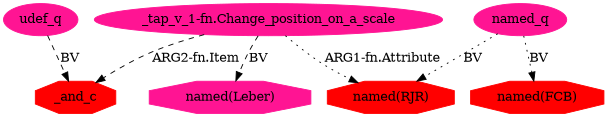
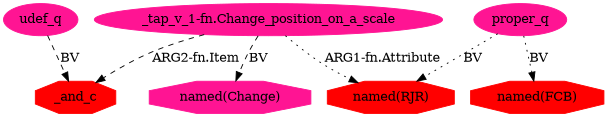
(520, 20) -> (520, 20)
(230, 97) -> (230, 97)
